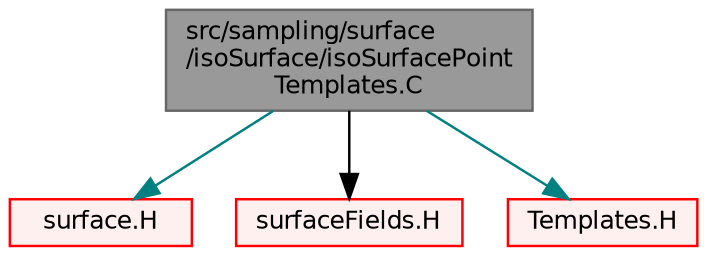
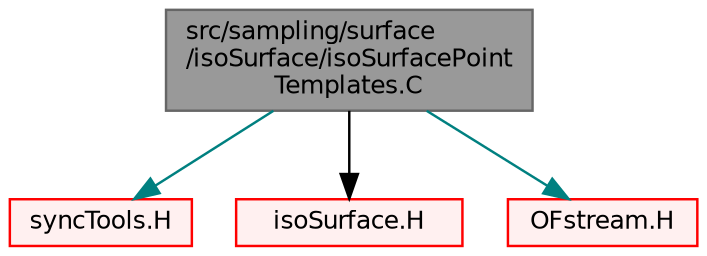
(101, 223) -> (101, 223)
(349, 223) -> (349, 223)
(603, 223) -> (603, 223)
